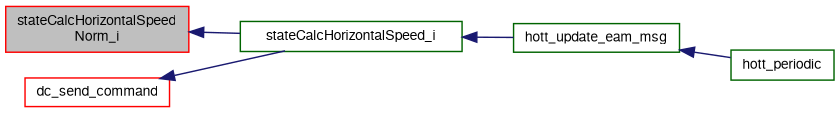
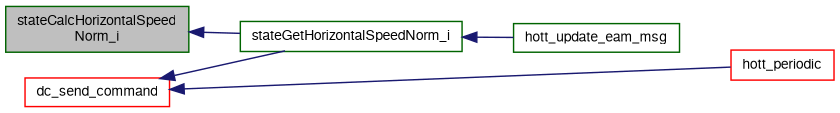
(97, 29) -> (97, 29)
(351, 36) -> (351, 36)
(712, 55) -> (457, 78)
(783, 65) -> (783, 65)
